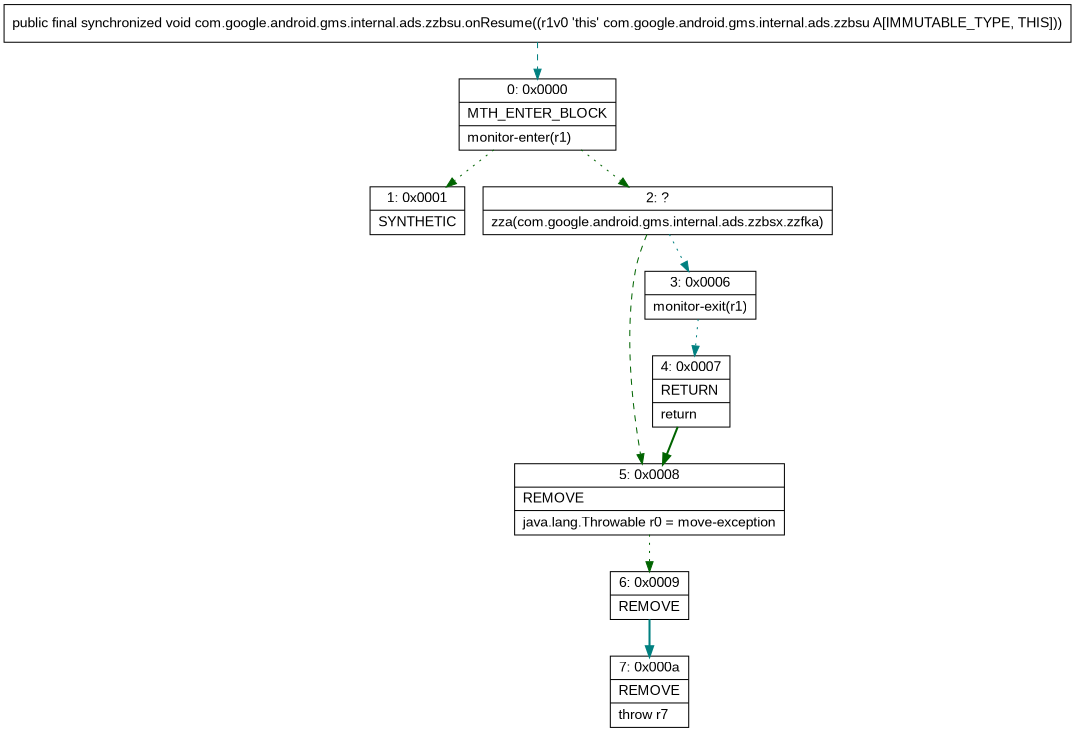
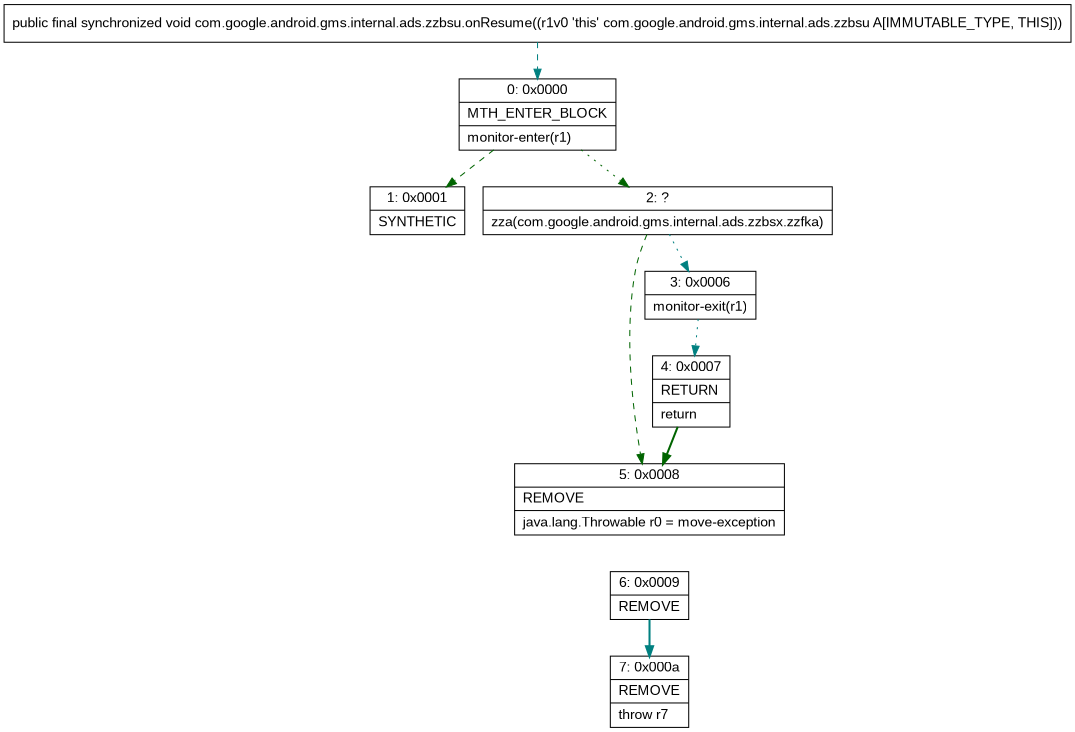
(474, 165) -> (474, 165)
(650, 548) -> none
